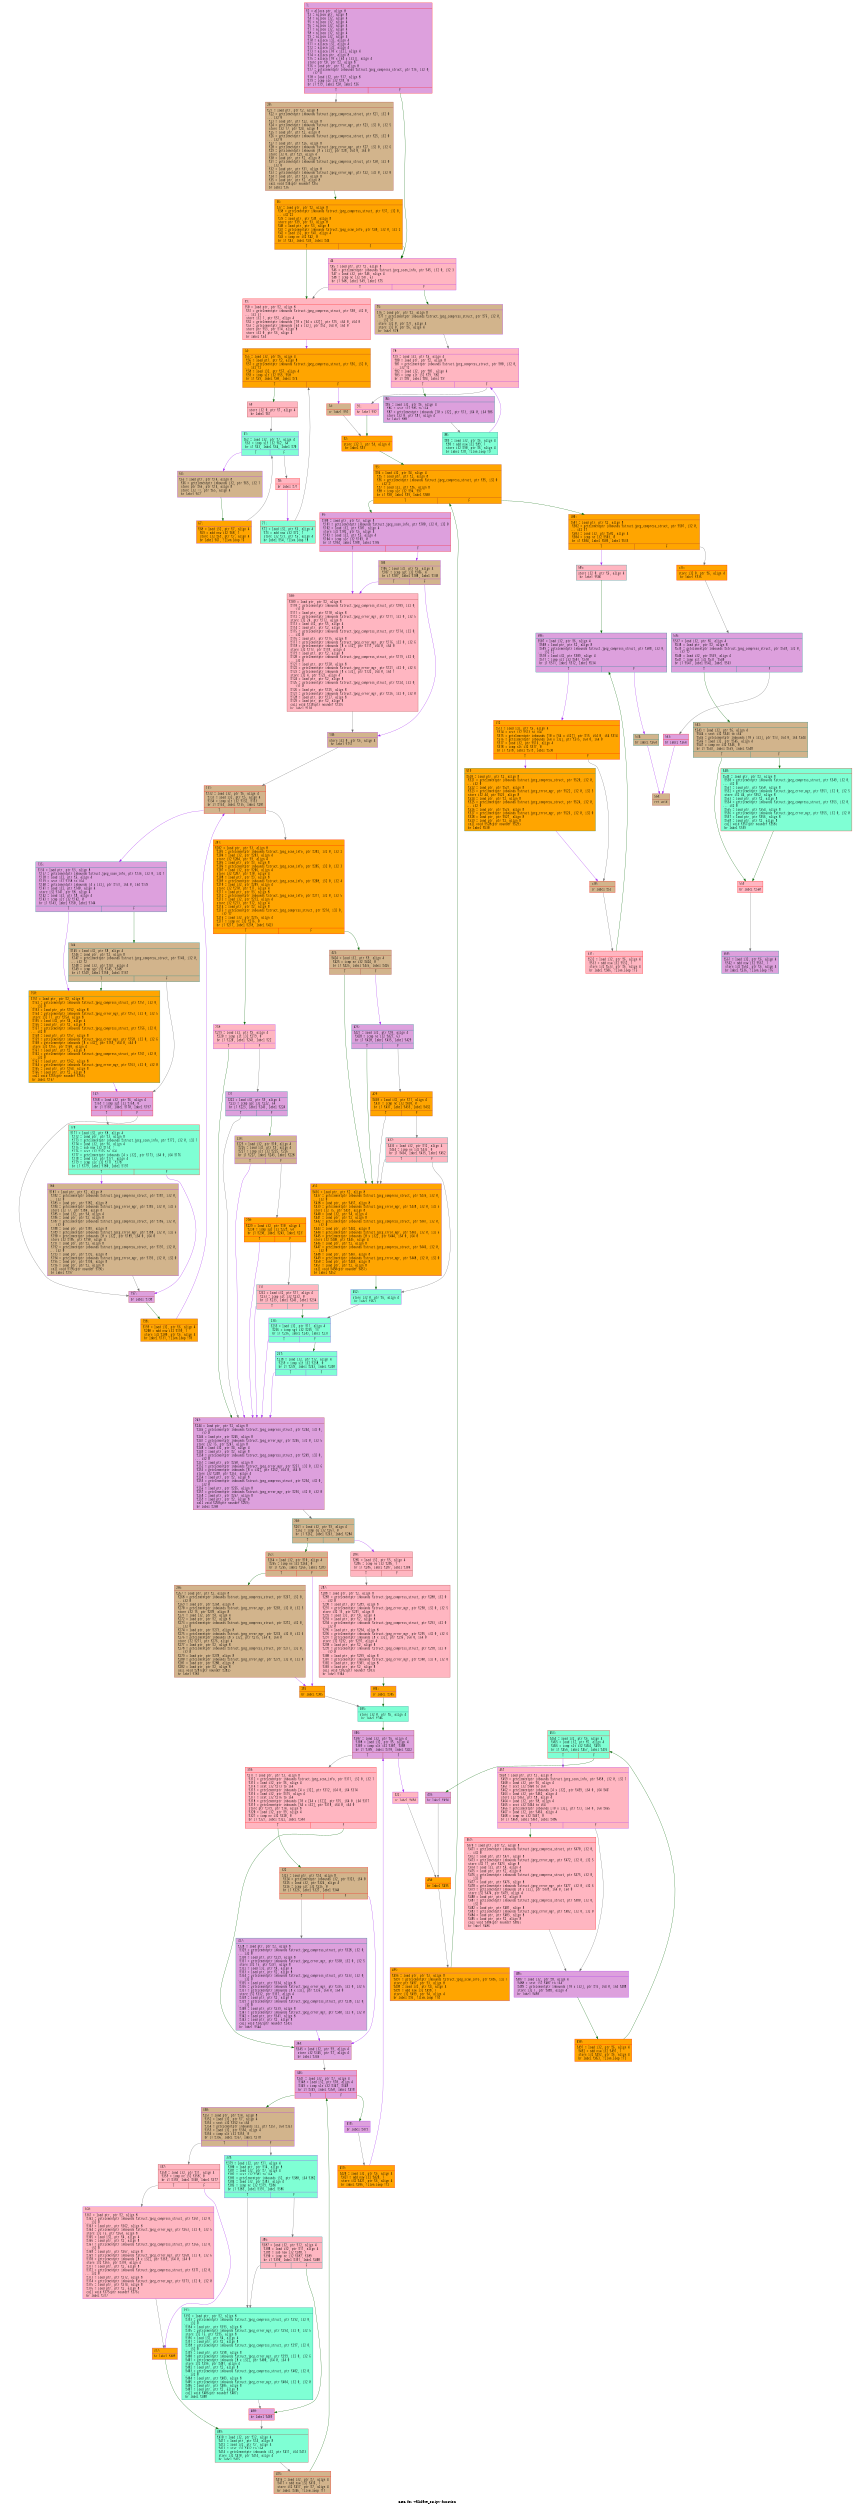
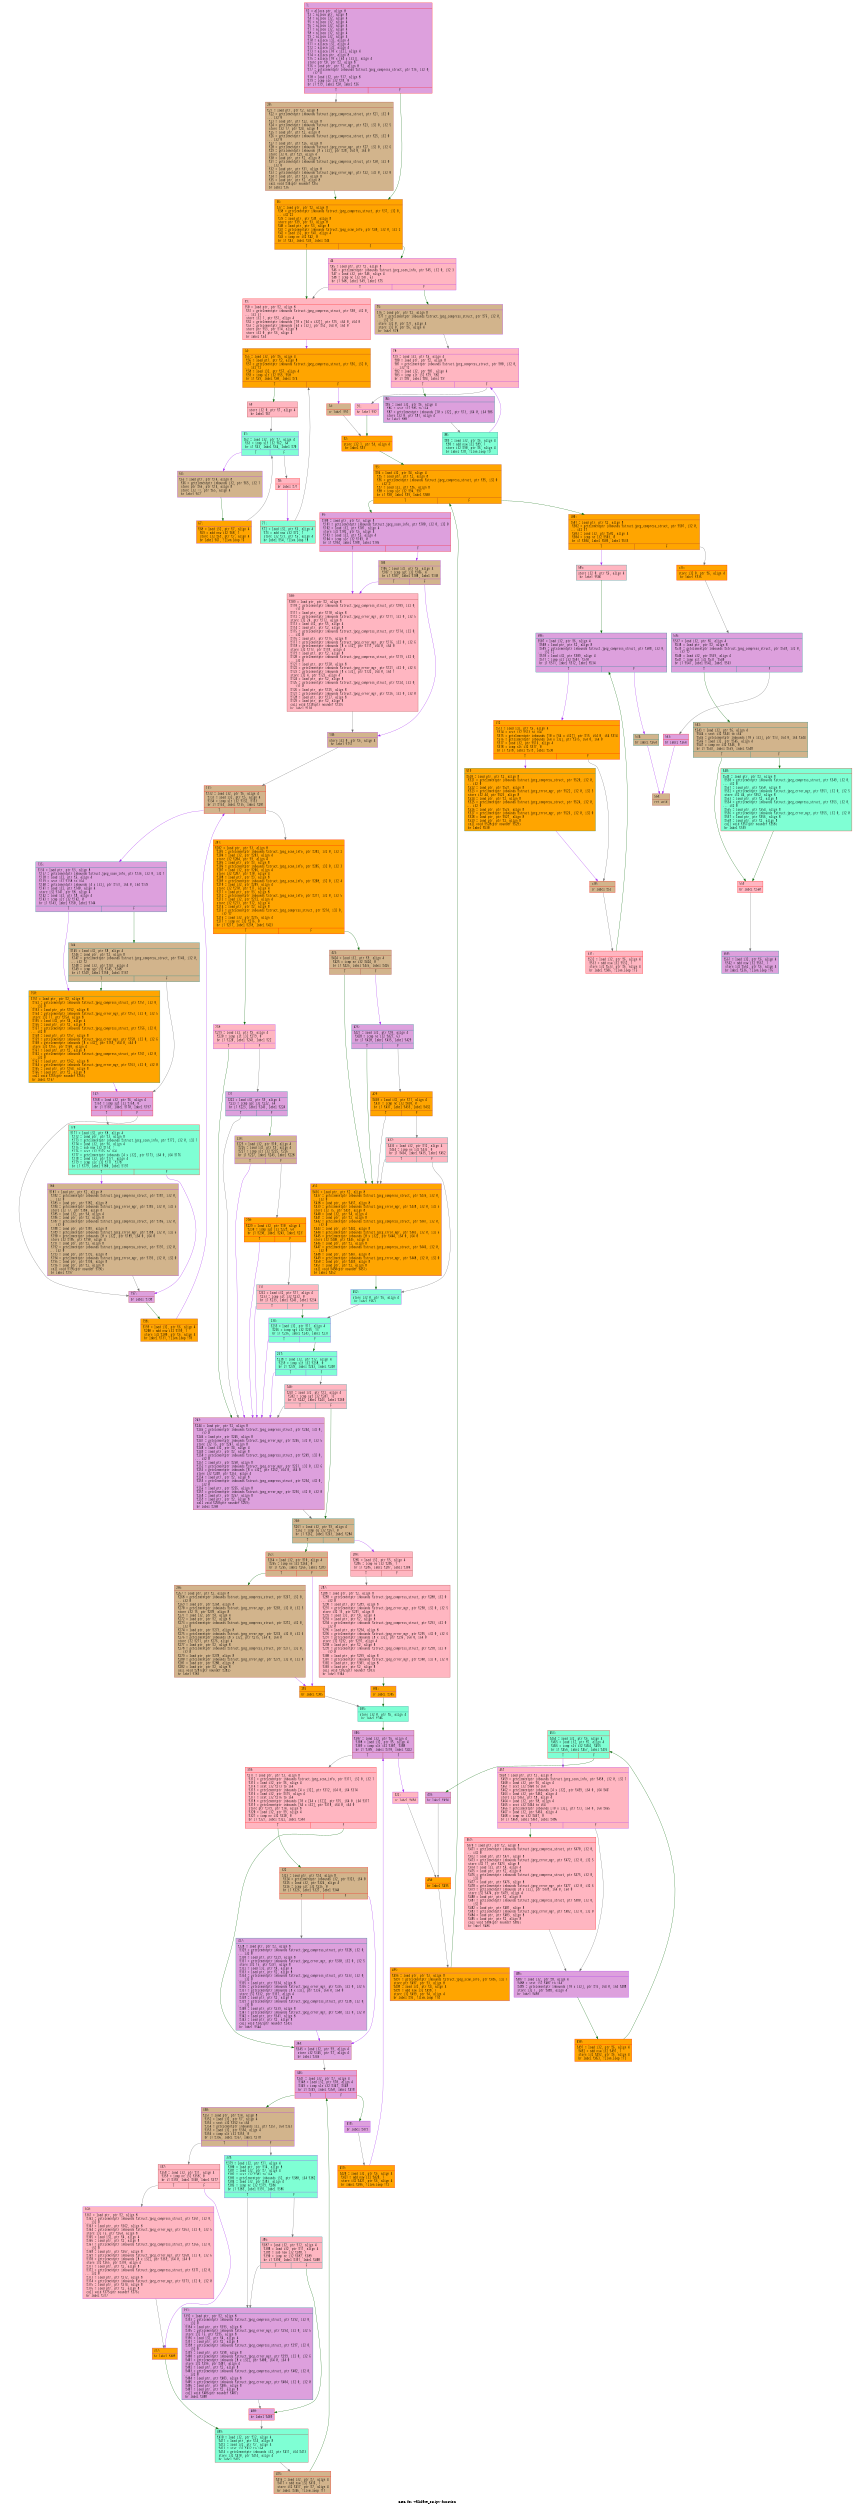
(405, 175) -> (402, 147)
none -> (316, 1397)
(247, 2354) -> (247, 2354)
